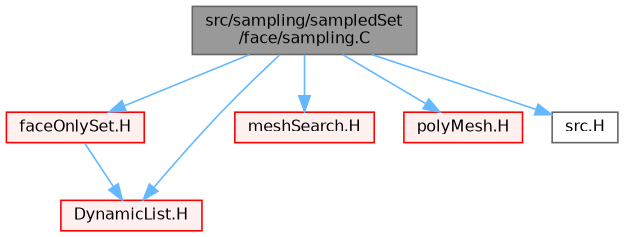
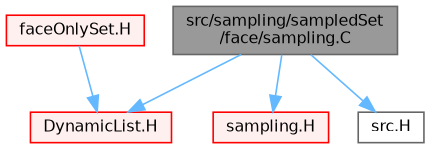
(187, 80) -> none
(305, 127) -> none
(463, 127) -> (271, 127)
